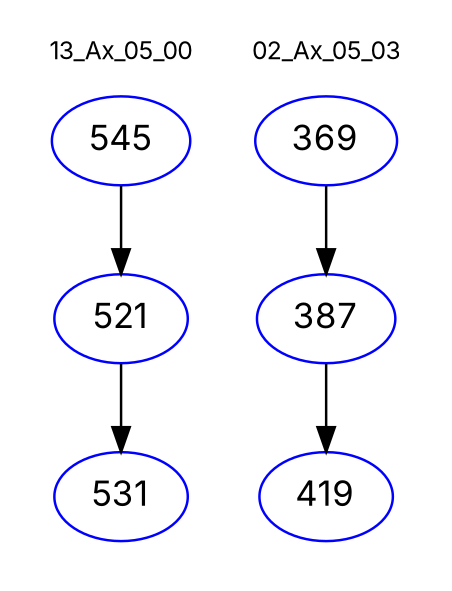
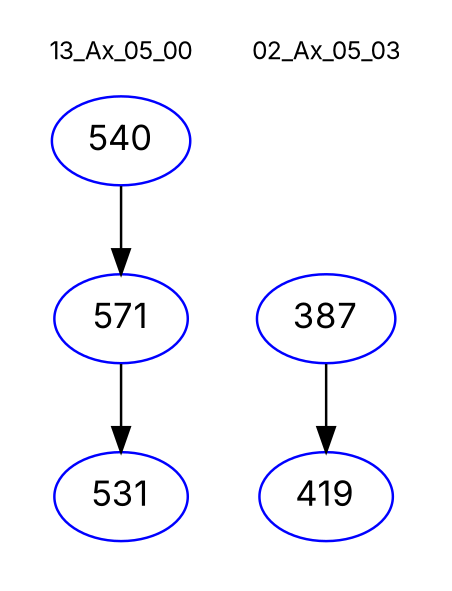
(121, 141) -> (121, 141)
(326, 141) -> none
(121, 319) -> (121, 319)
